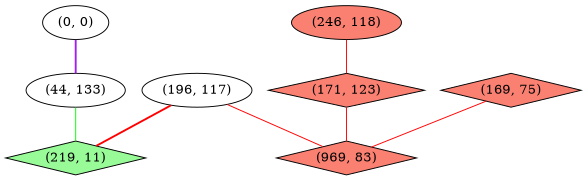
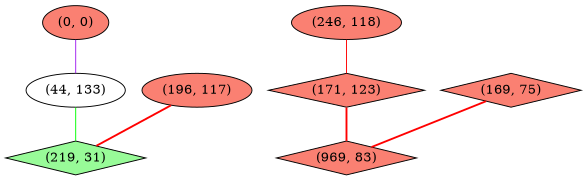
(76, 23) -> (76, 23)
(76, 57) -> (76, 57)
(197, 90) -> (197, 90)
(346, 124) -> (346, 124)
(429, 124) -> (429, 124)
(275, 126) -> none
(76, 158) -> (76, 158)
